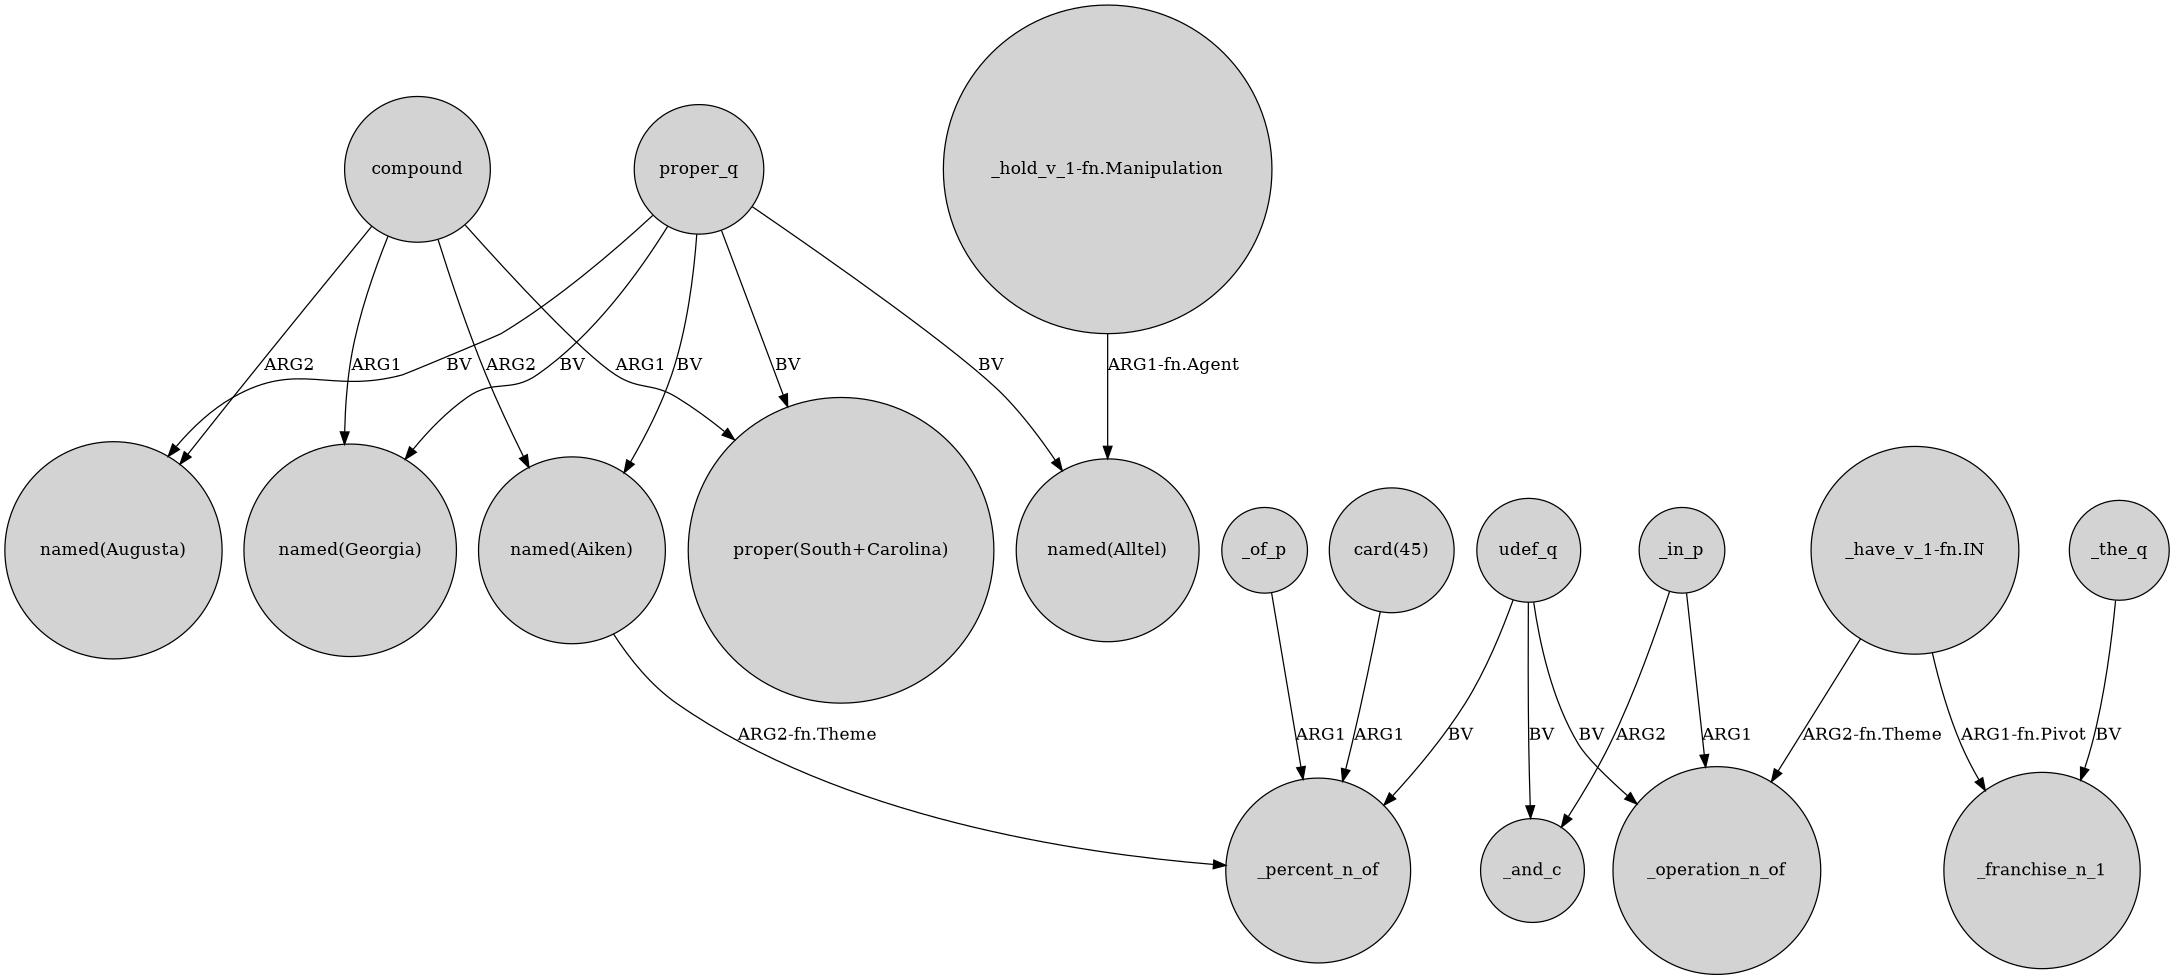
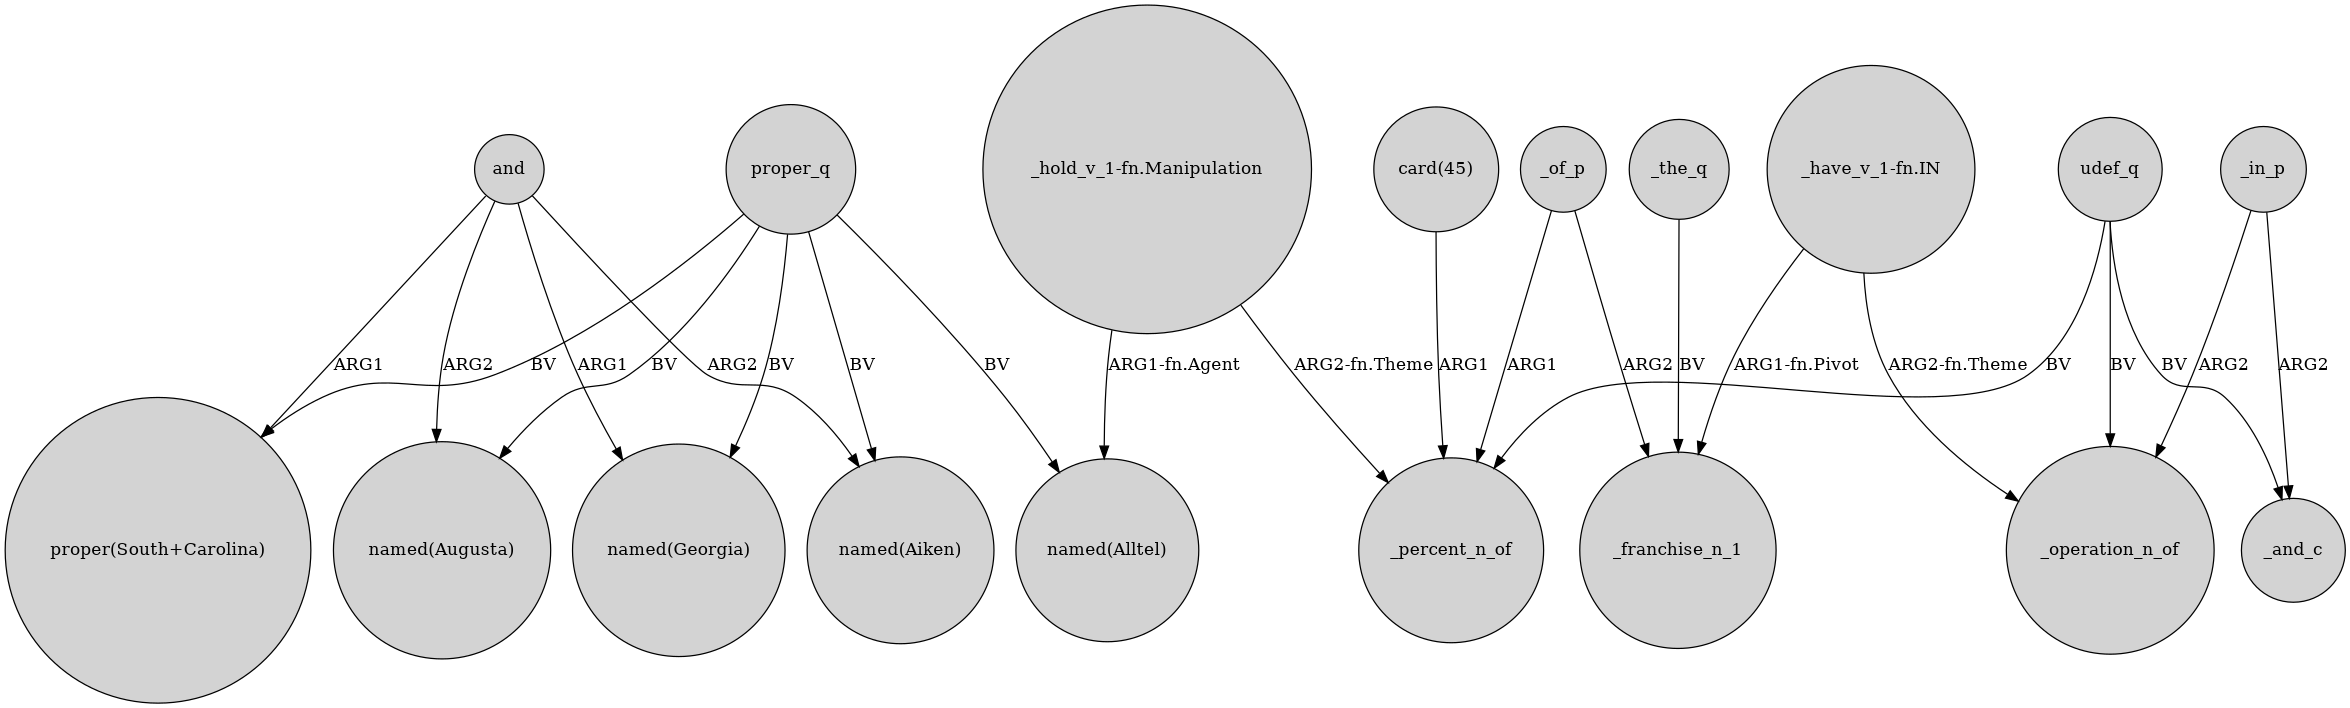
(417, 169) -> (509, 169)
none -> (1609, 328)
(1727, 735) -> (2224, 365)
(889, 804) -> (1308, 391)
